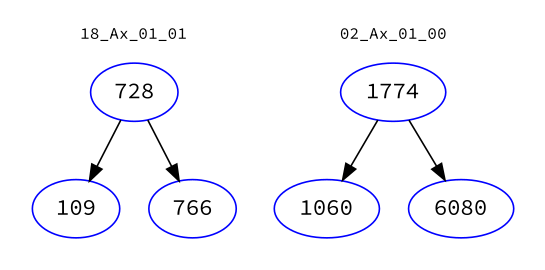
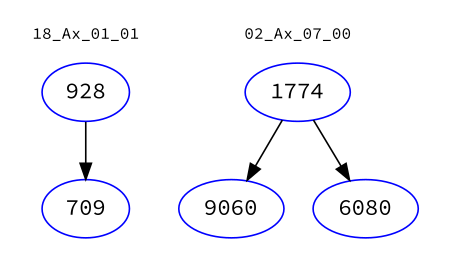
(394, 35) -> (299, 35)
(134, 92) -> (86, 92)
(76, 209) -> (86, 209)
(193, 209) -> none
(327, 209) -> (231, 209)
